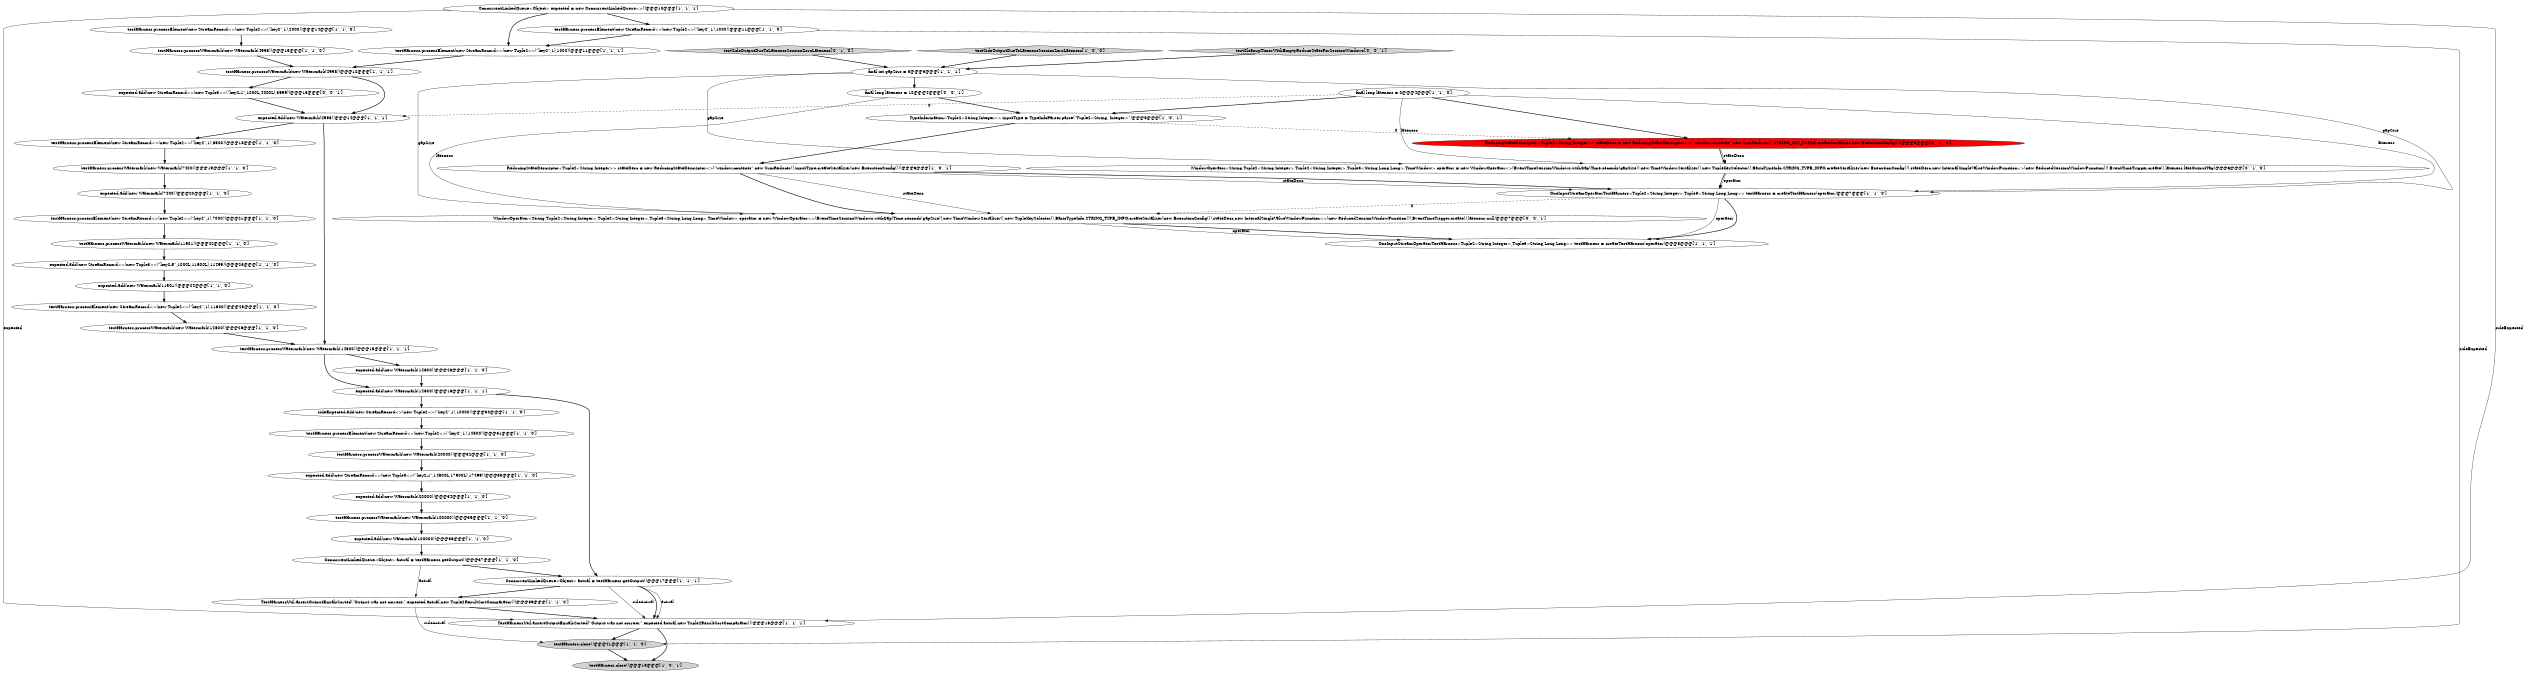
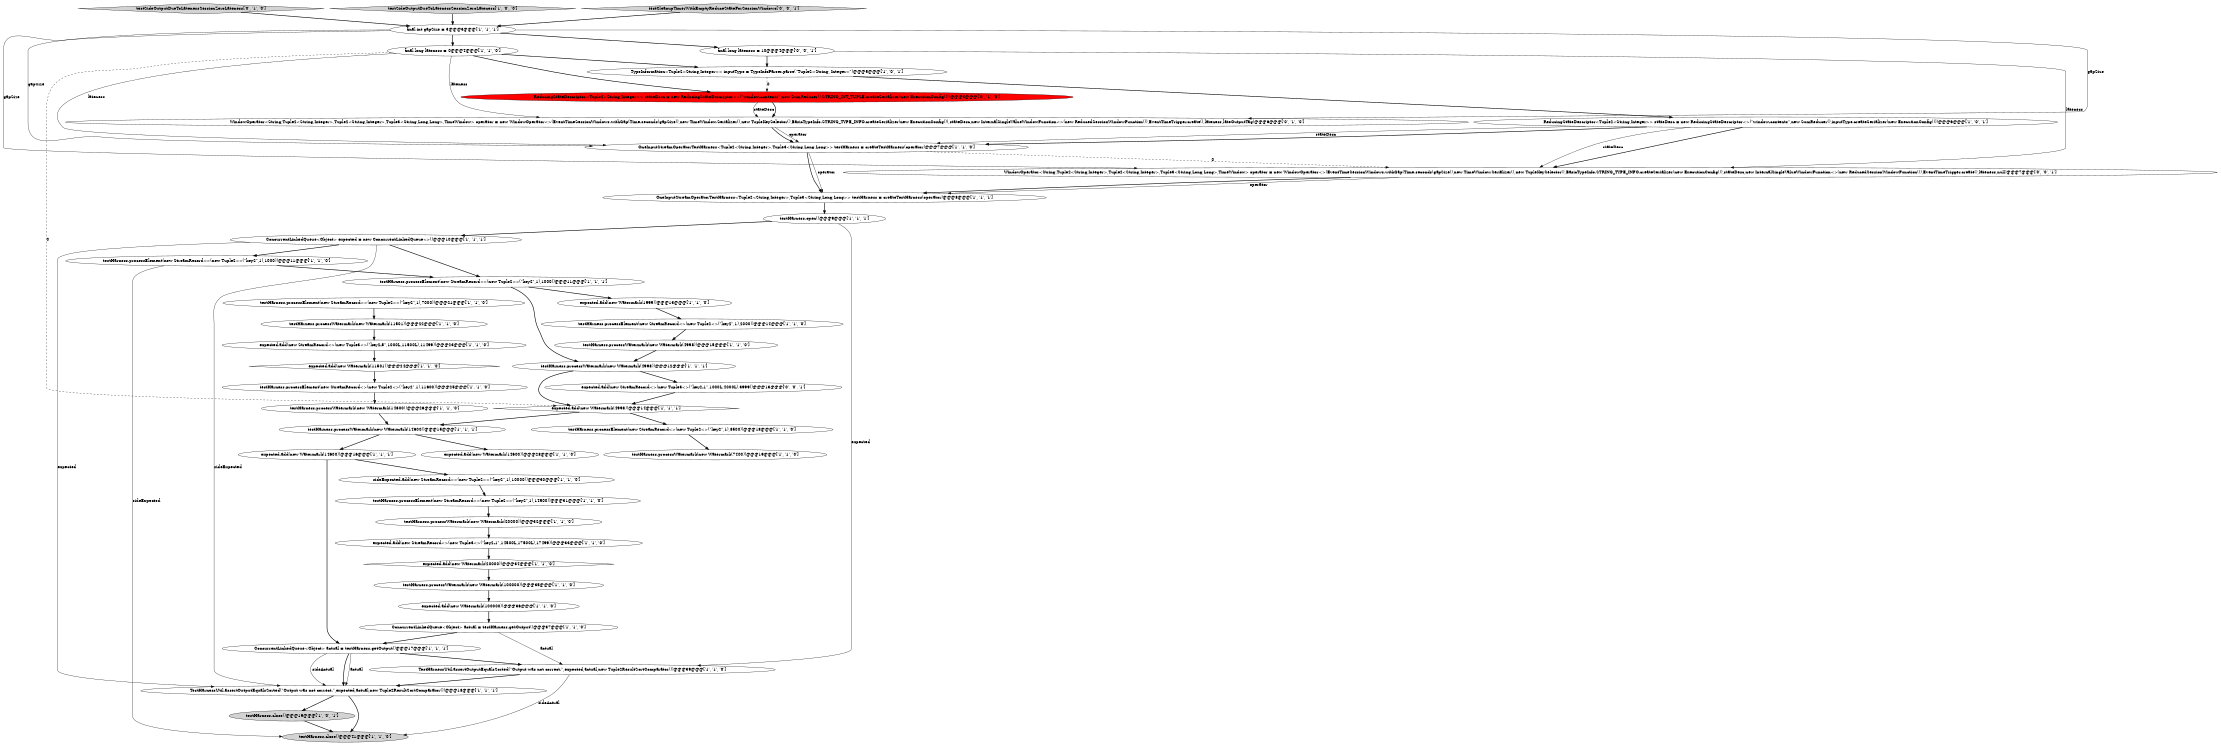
none -> (453, 39)
(323, 118) -> (616, 408)
(165, 194) -> none
none -> (824, 219)
(164, 286) -> (374, 366)
none -> (645, 303)
(421, 379) -> none
(421, 497) -> (489, 564)
(617, 654) -> (317, 726)
